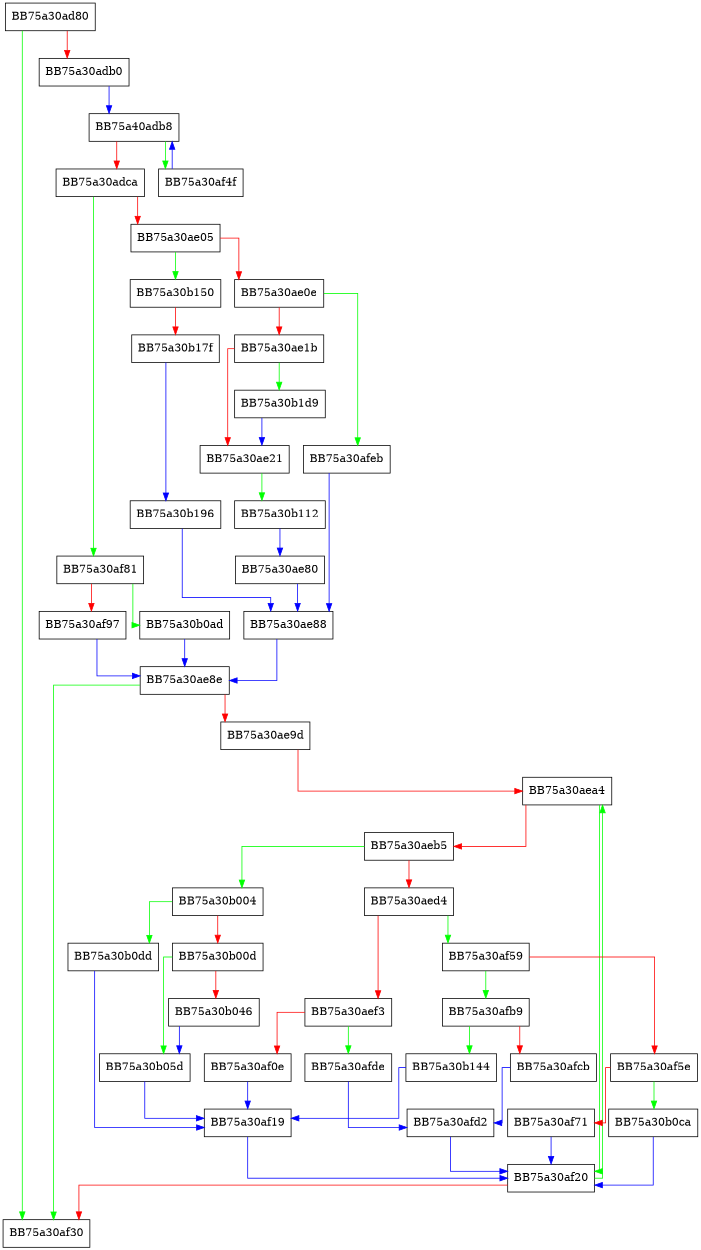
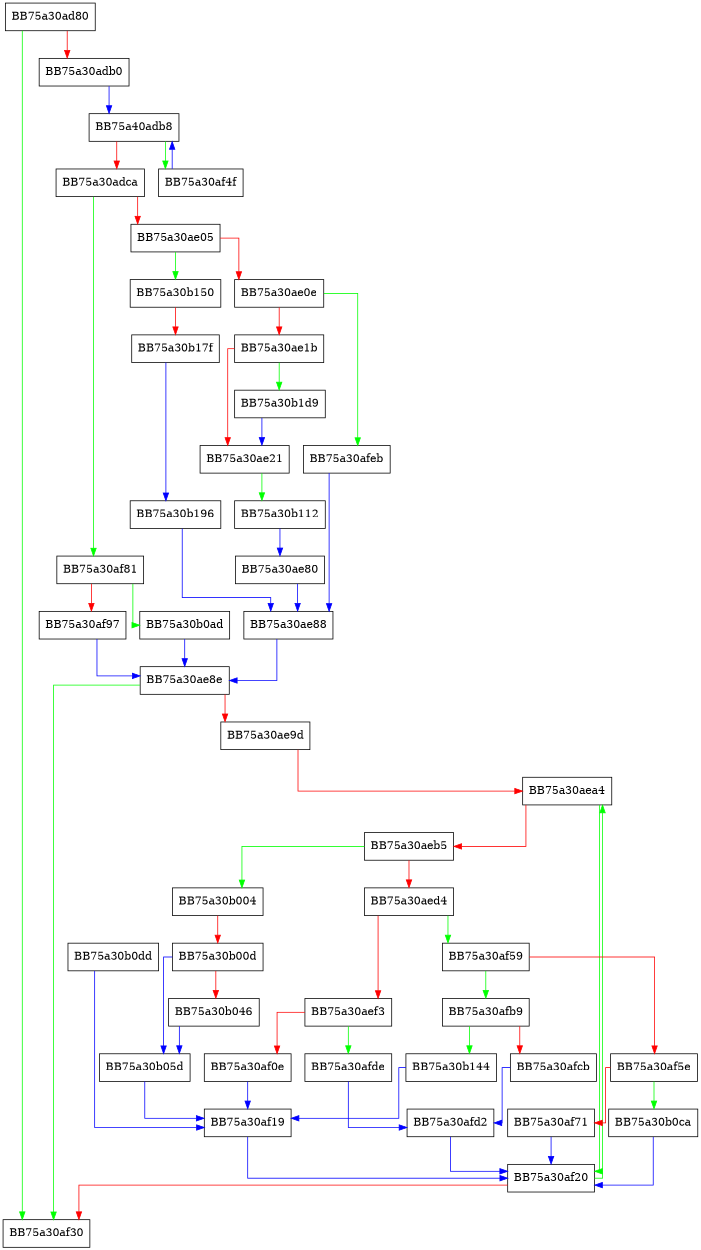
(149, 907) -> none
(164, 997) -> (164, 997)
